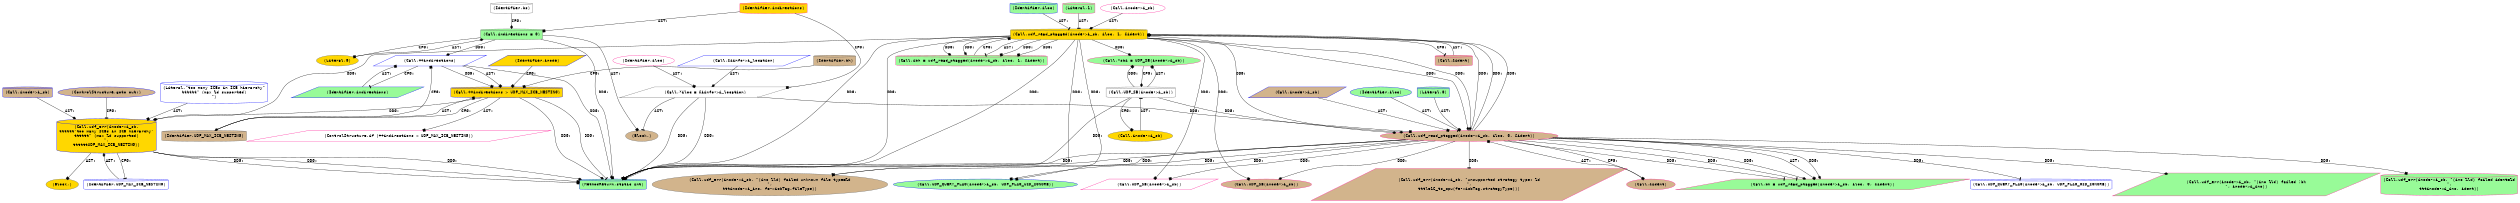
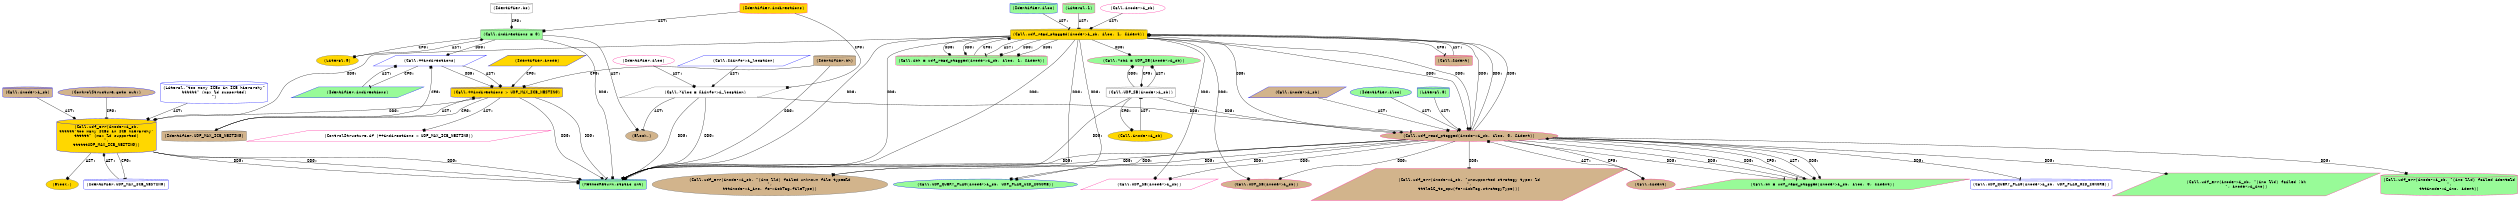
(523, 76) -> (523, 75)
(568, 83) -> (739, 142)
(1083, 105) -> (1083, 105)
none -> (1681, 147)
